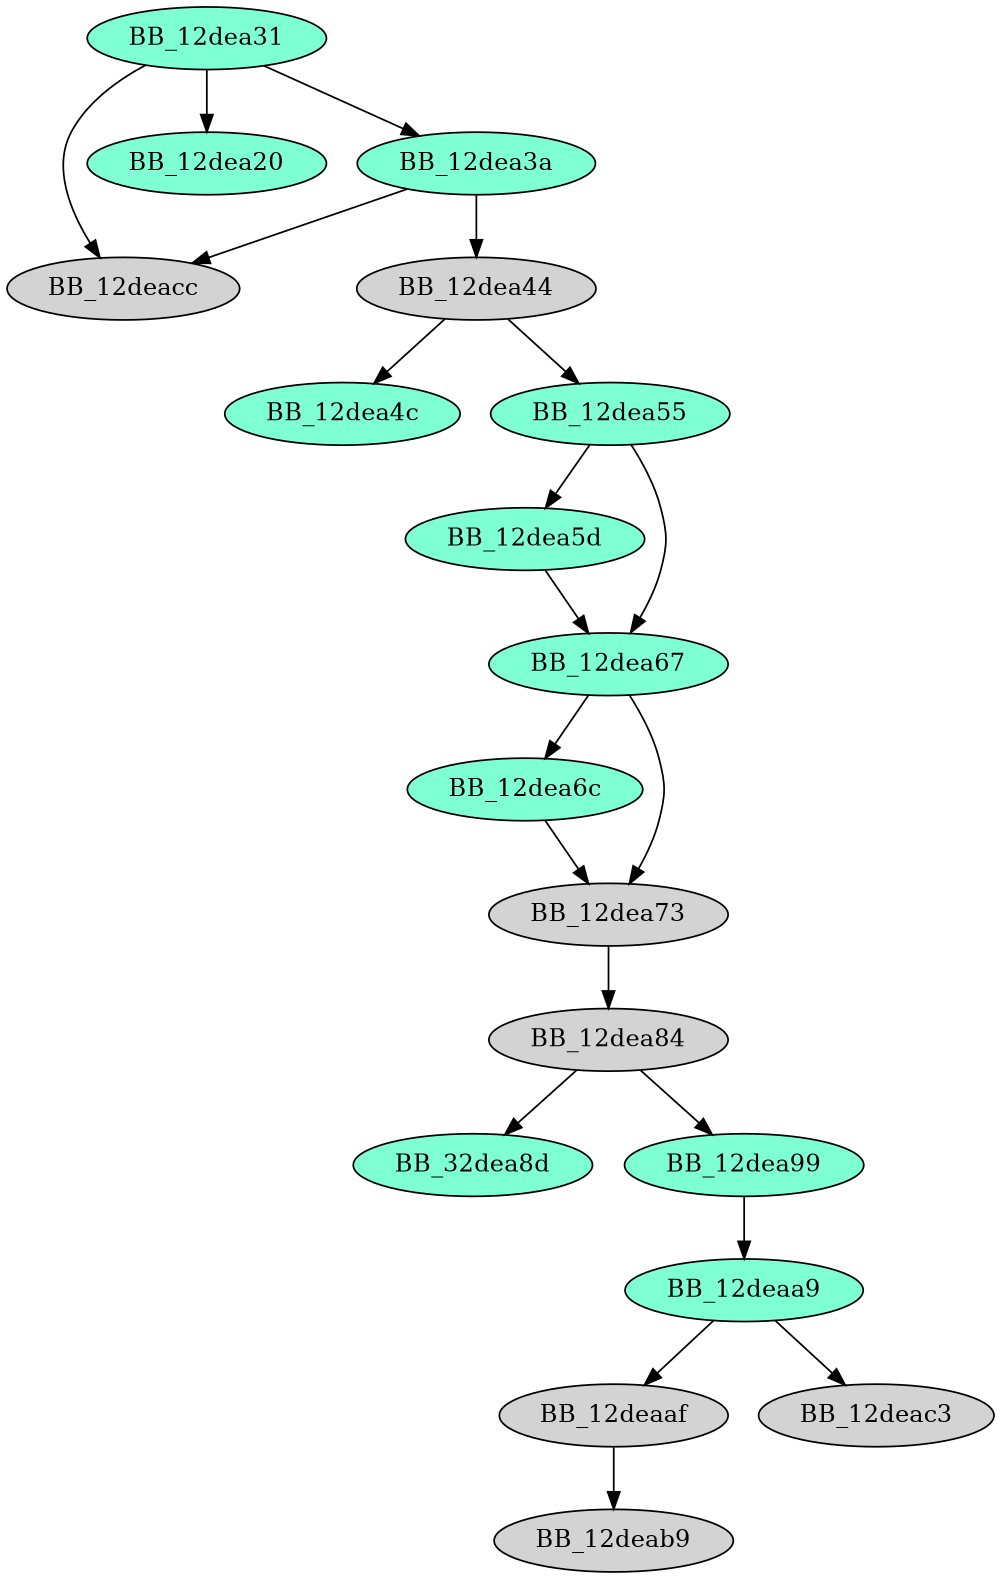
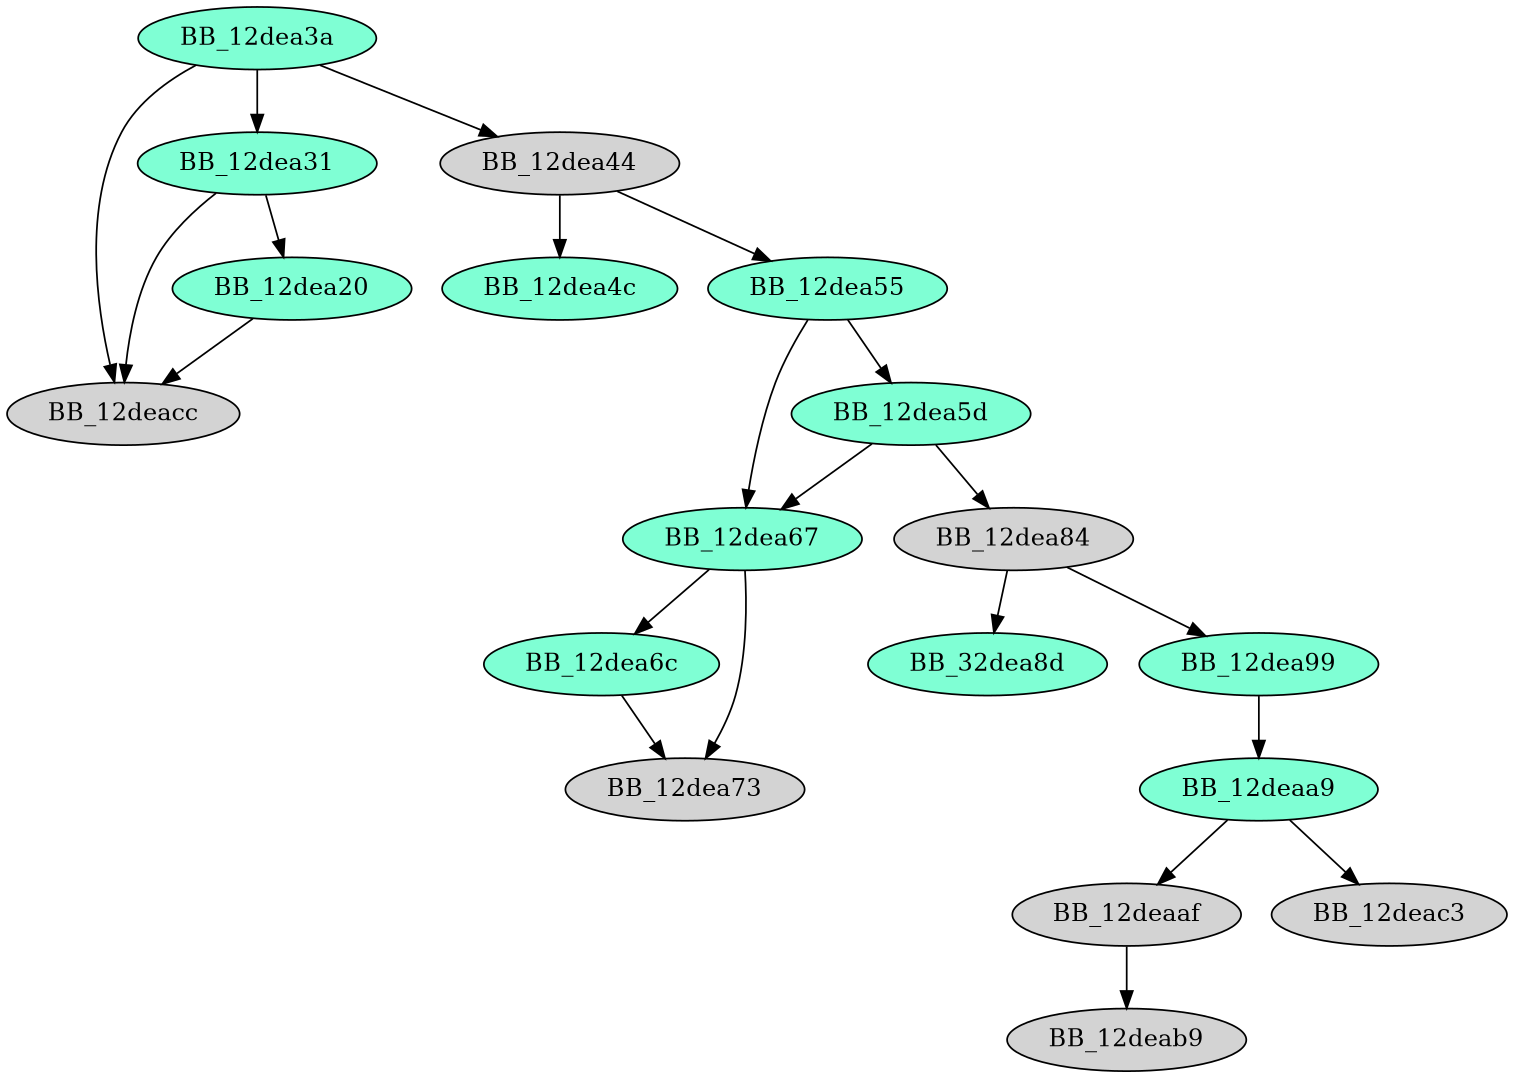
(334, 97) -> (257, 92)
none -> (215, 346)
(609, 969) -> (957, 470)
